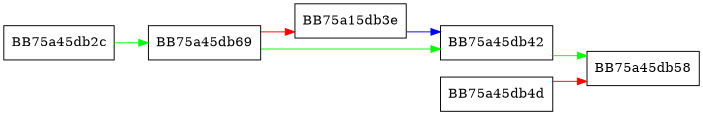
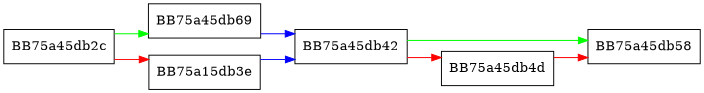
(273, 32) -> (127, 59)
(346, 49) -> (273, 34)
none -> (420, 58)
